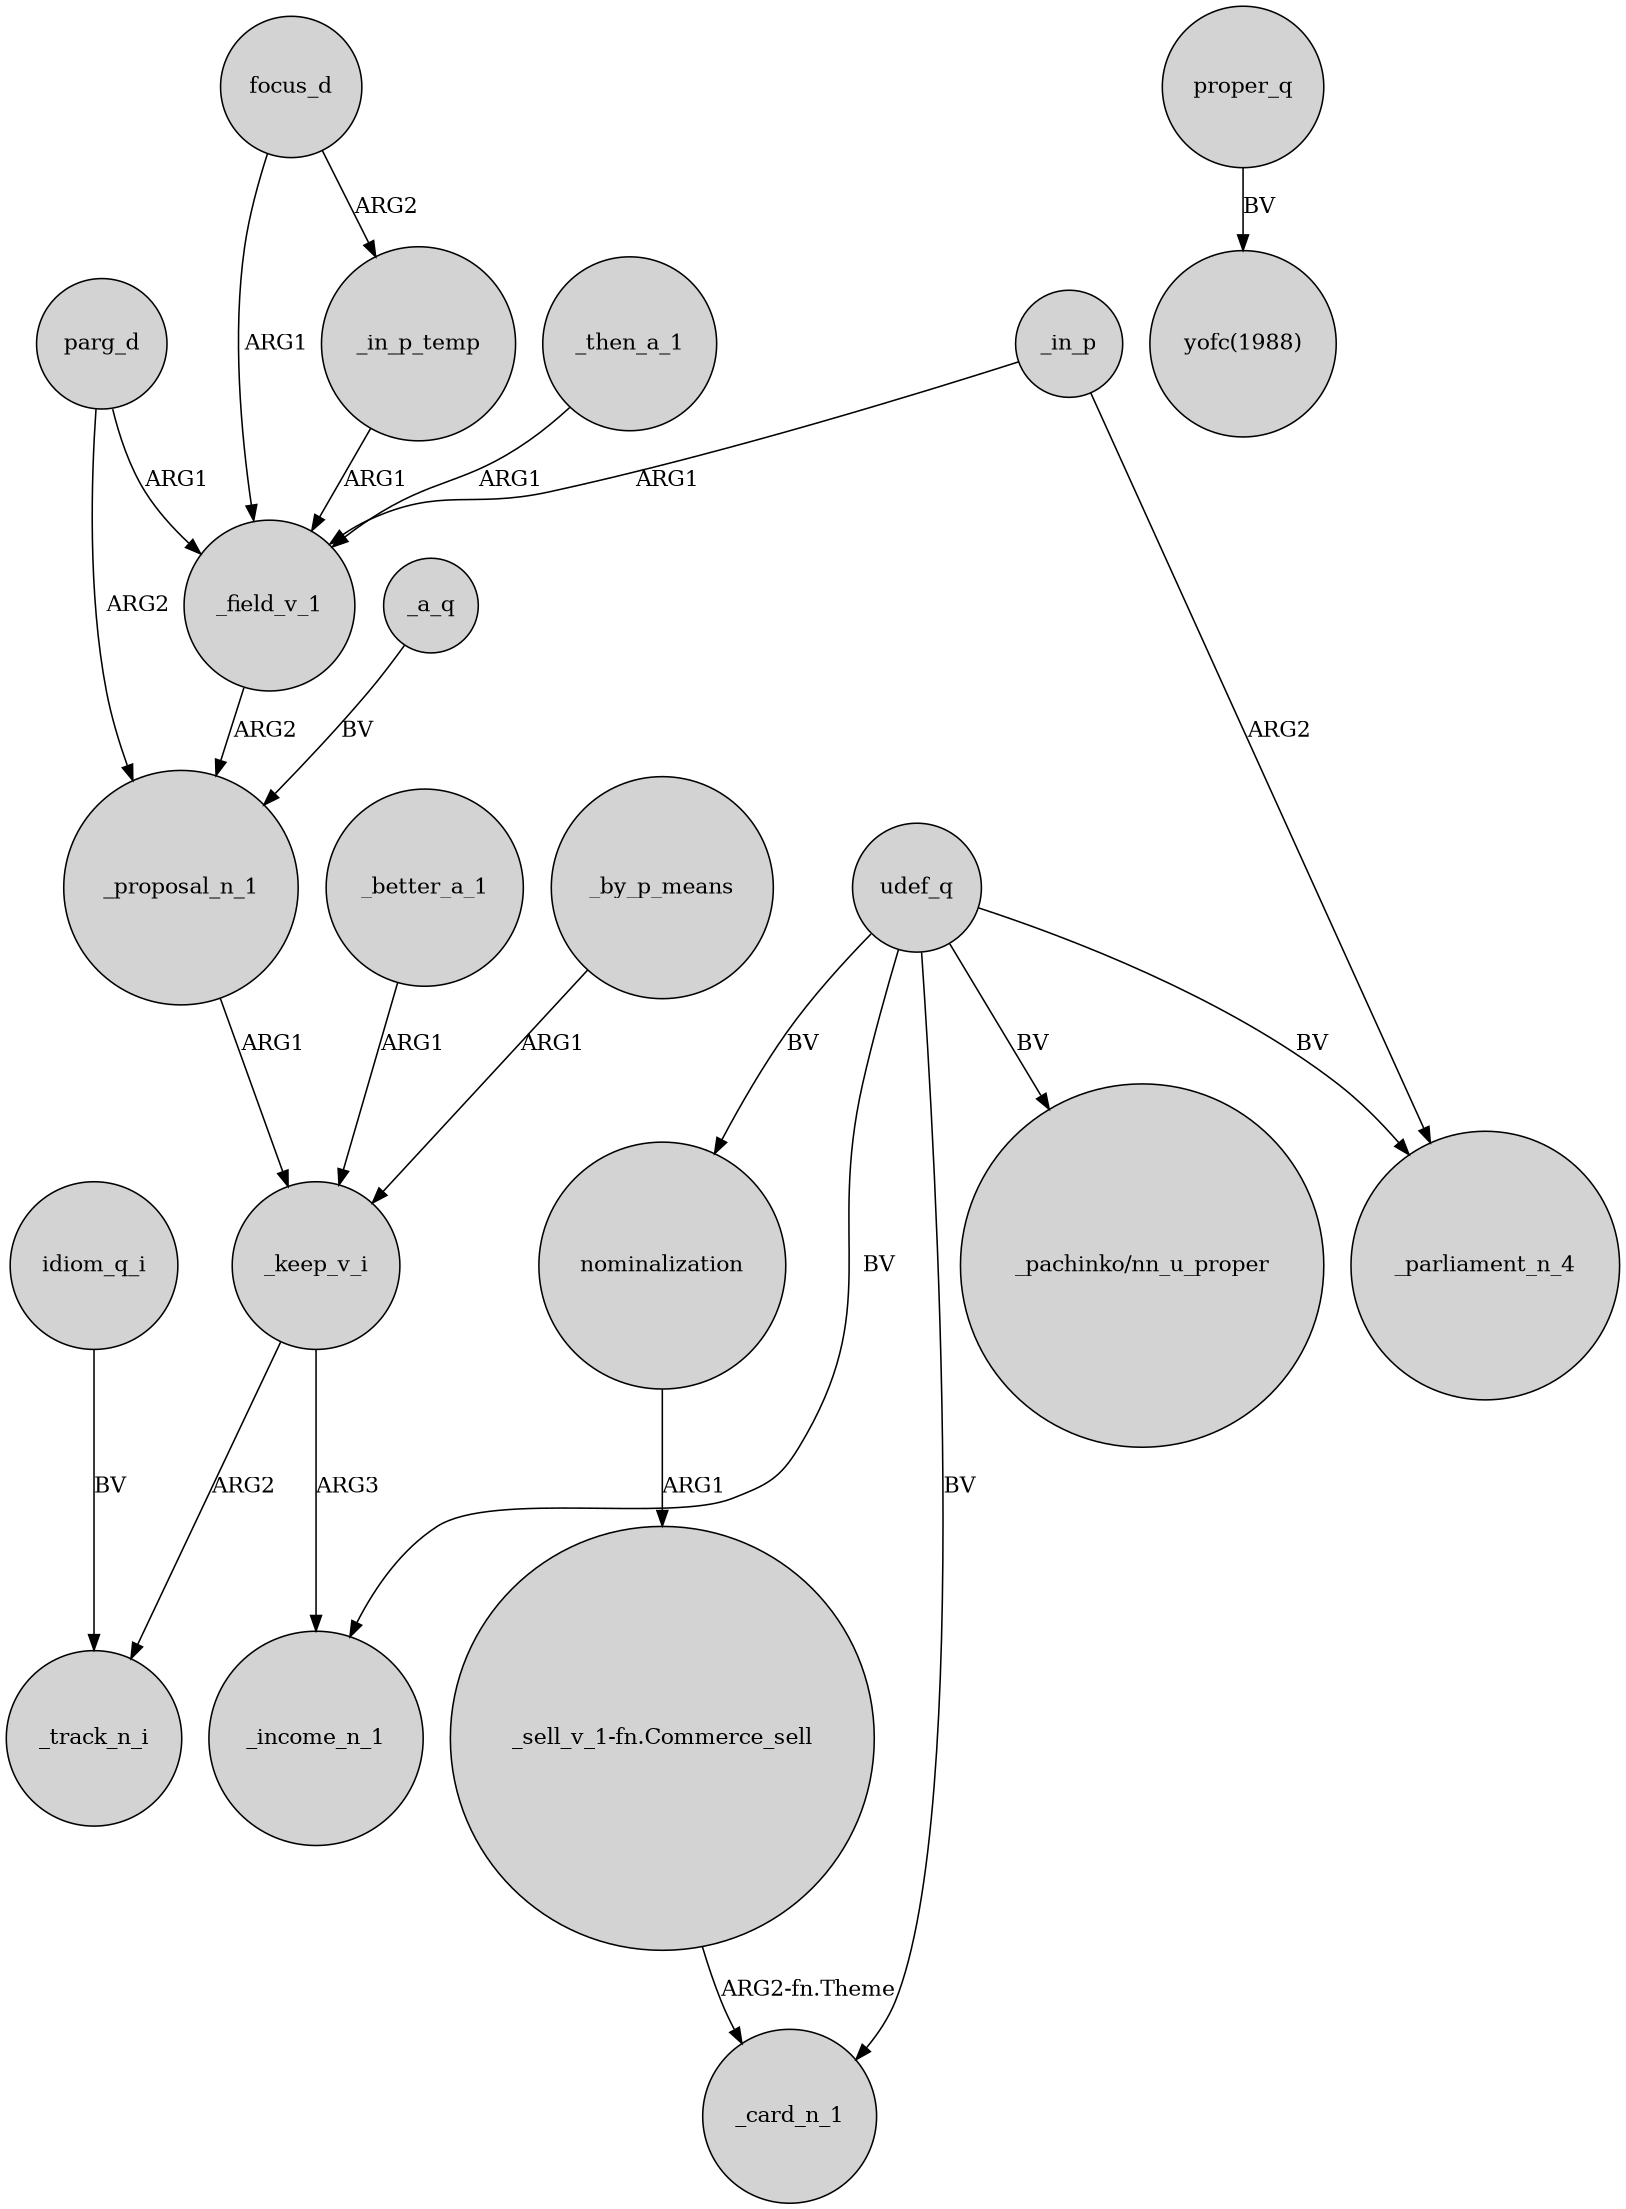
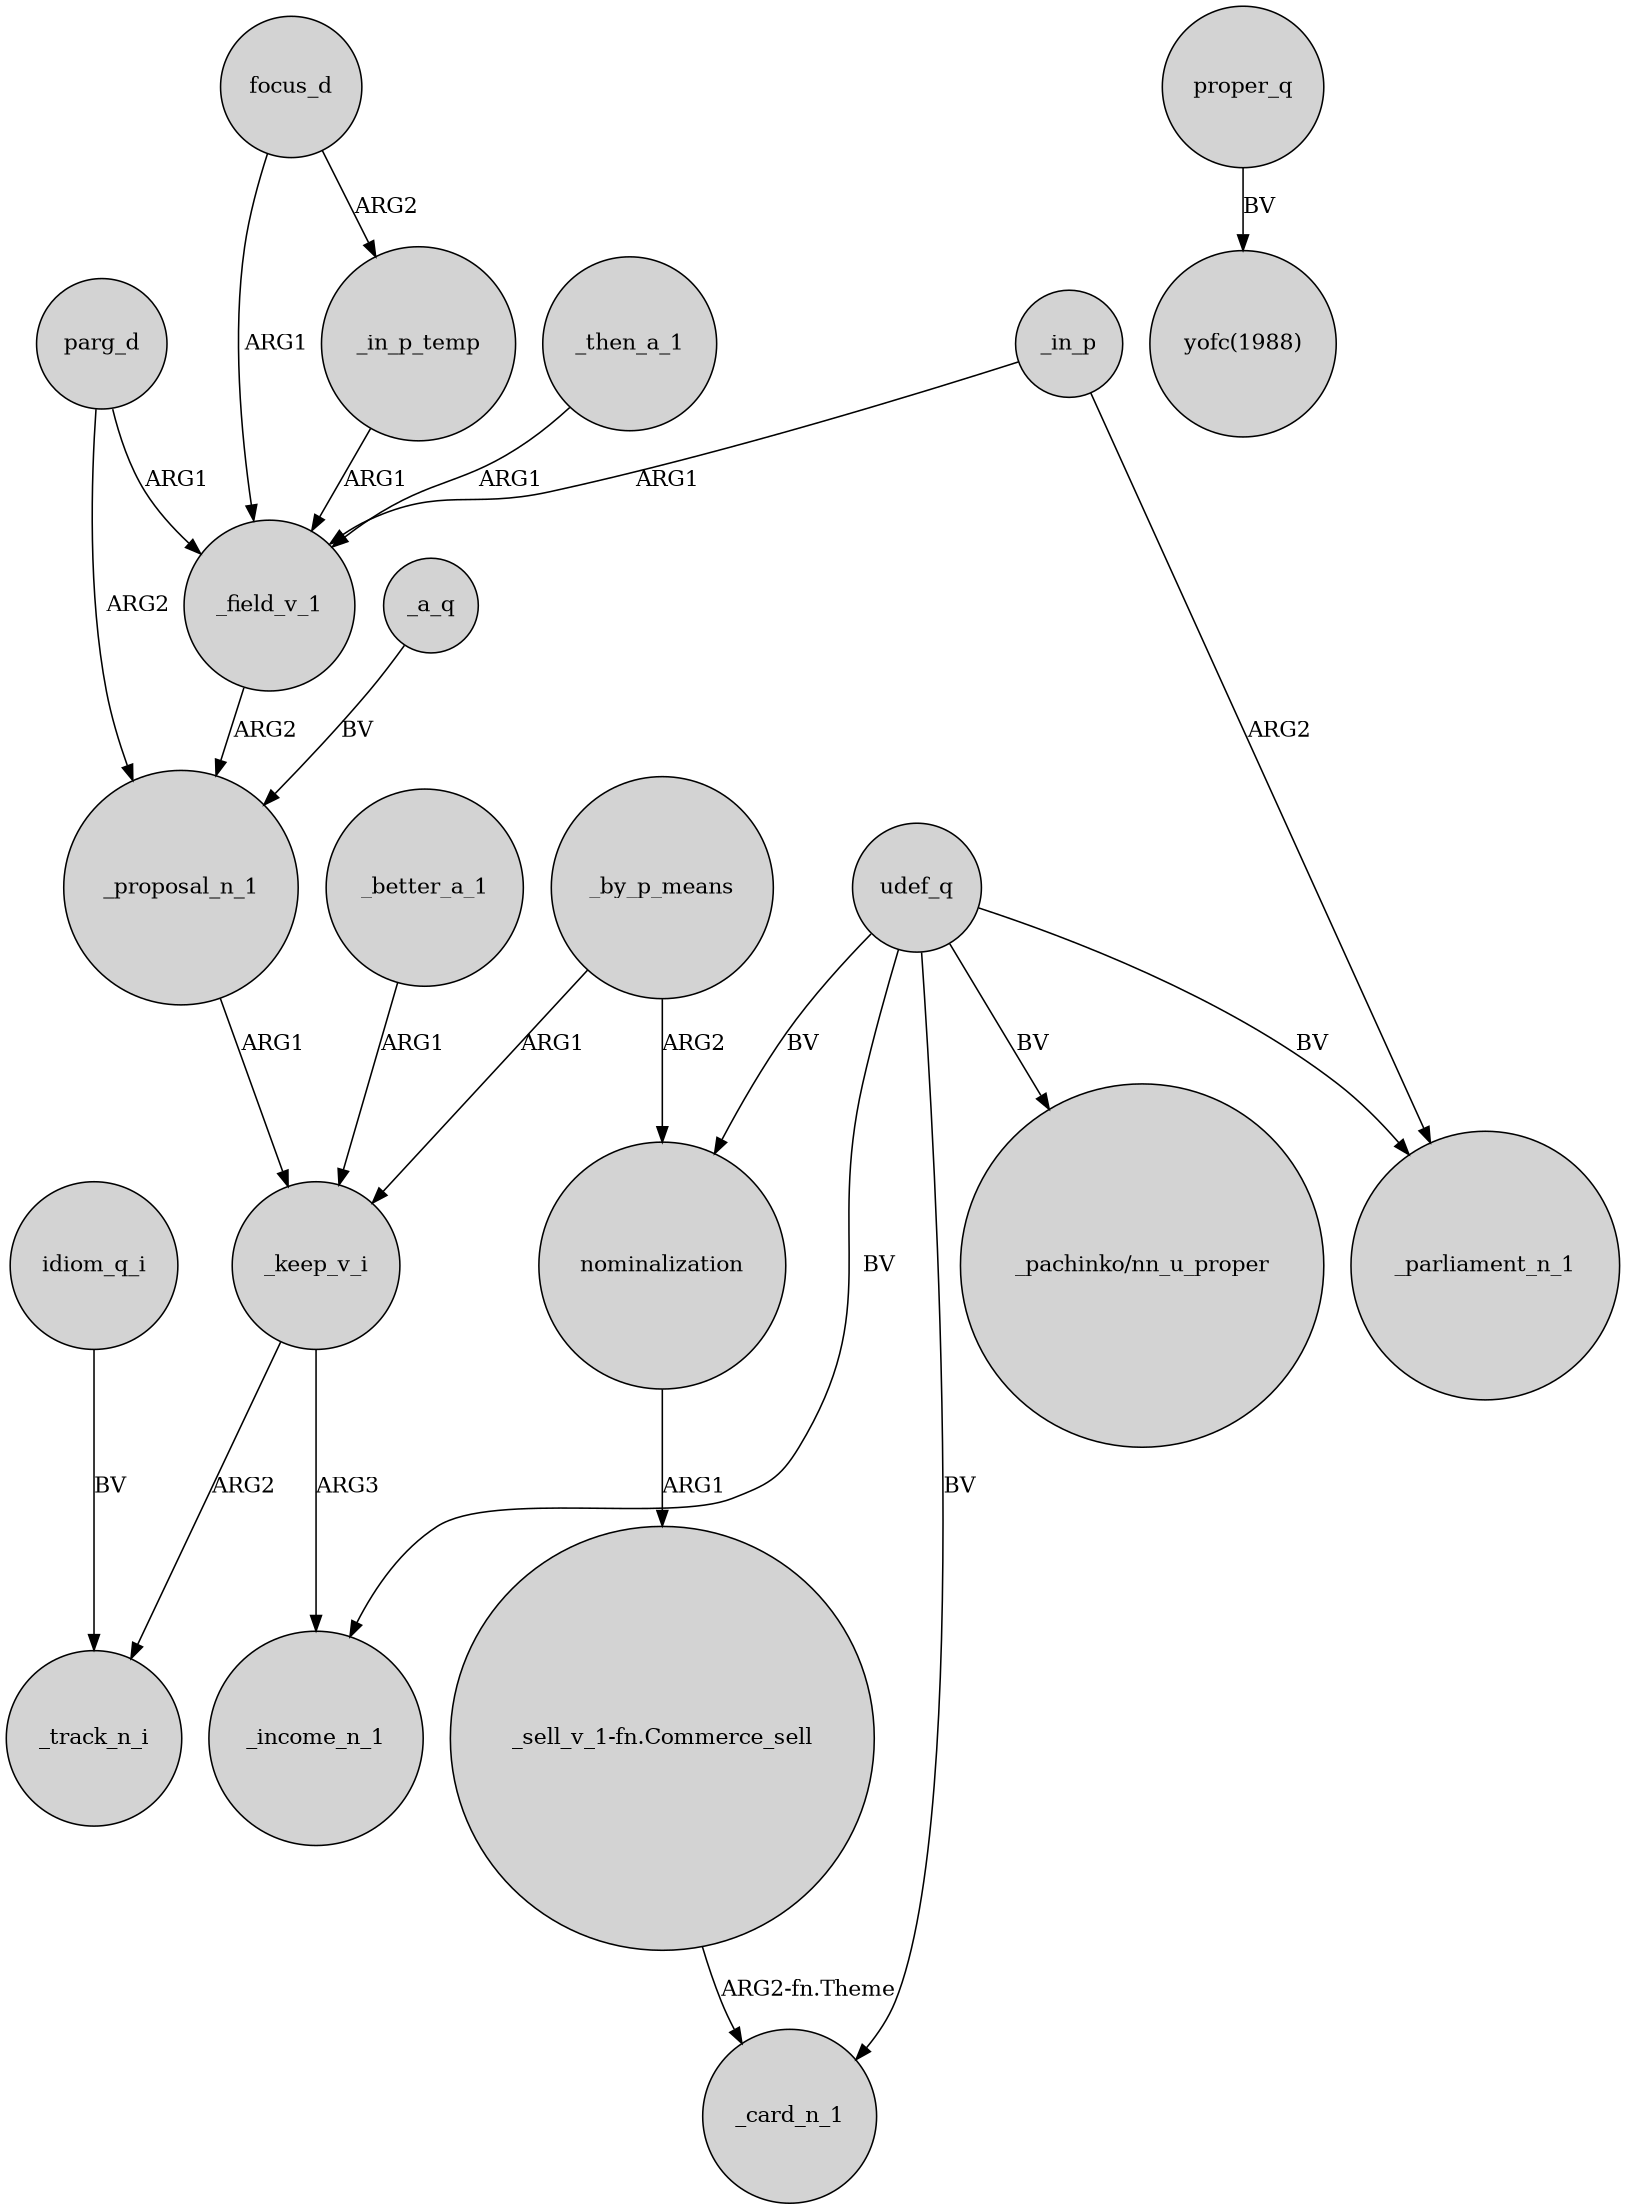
none -> (662, 1063)
(1485, 1266) -> (1485, 1266)
